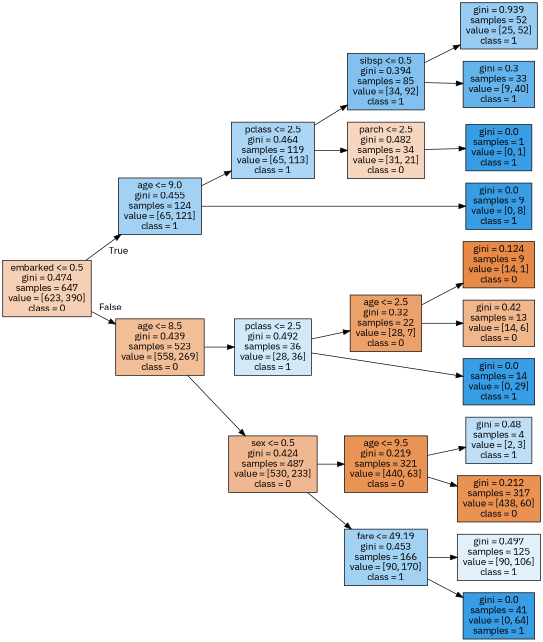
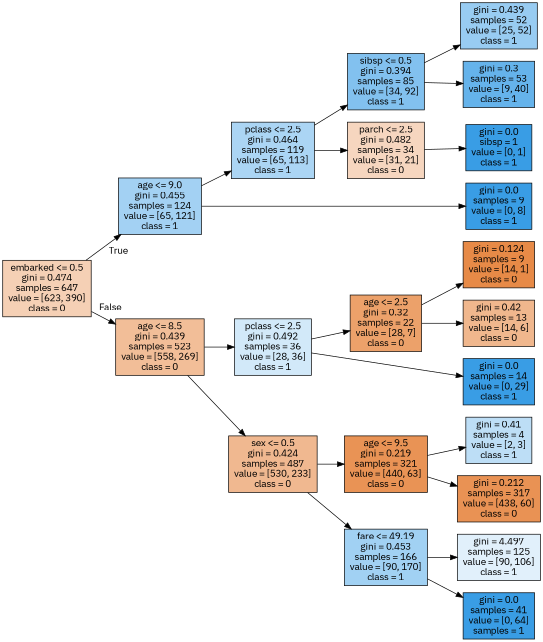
(499, 26) -> (499, 26)
(499, 84) -> (499, 84)
(499, 148) -> (499, 148)
(499, 440) -> (499, 440)
(499, 557) -> (499, 557)
